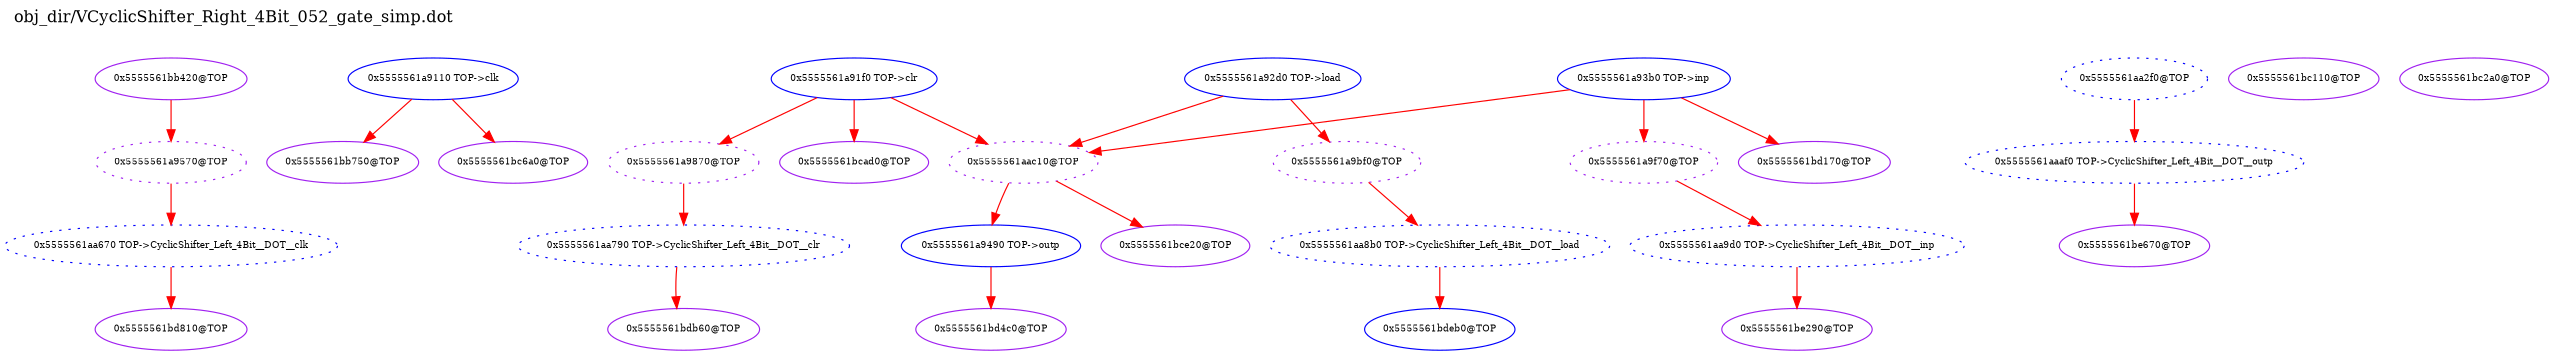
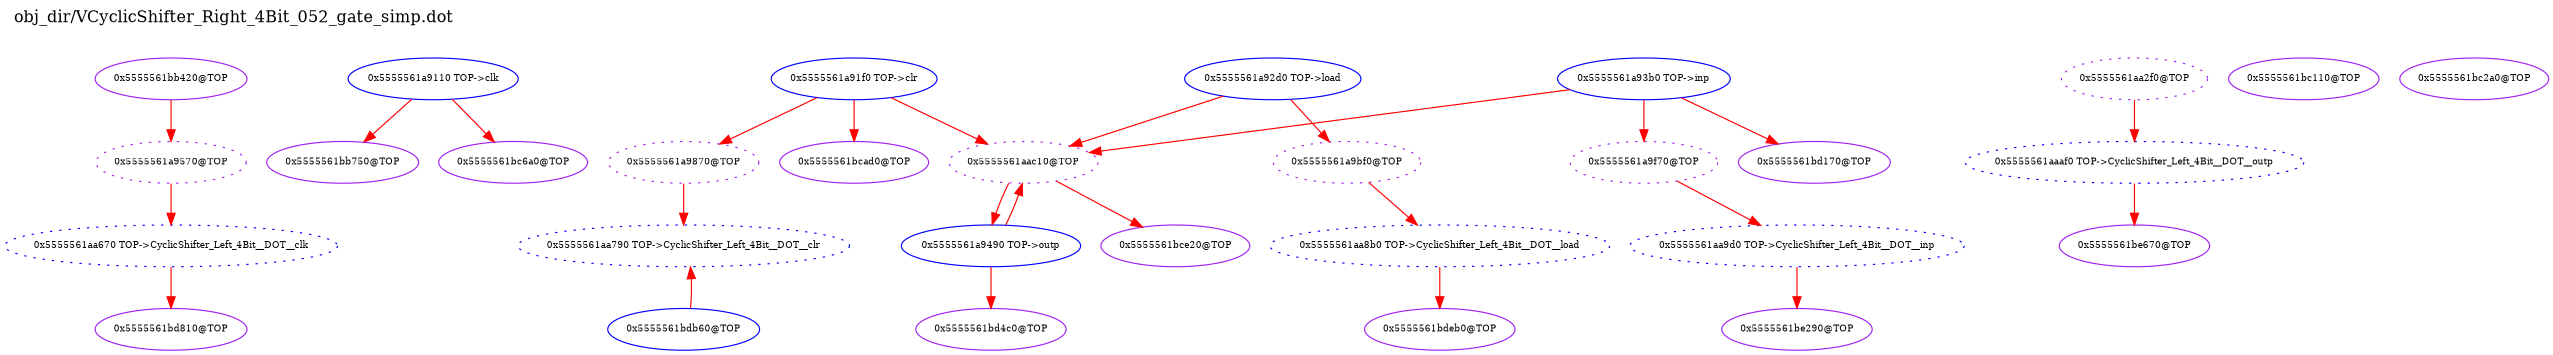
(2134, 79) -> (2134, 79)
none -> (1013, 210)
(676, 282) -> (691, 294)
(684, 329) -> (684, 329)
(1440, 329) -> (1440, 329)
